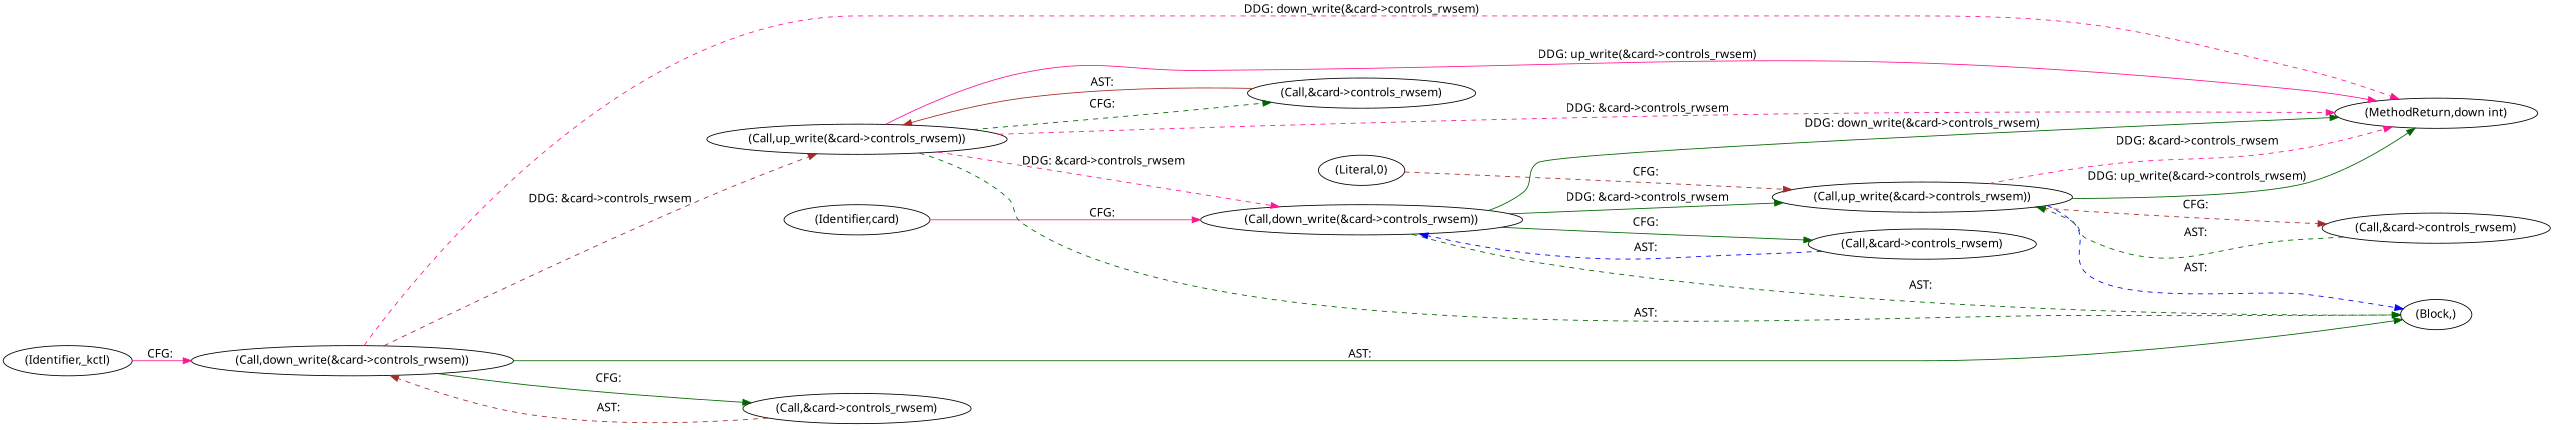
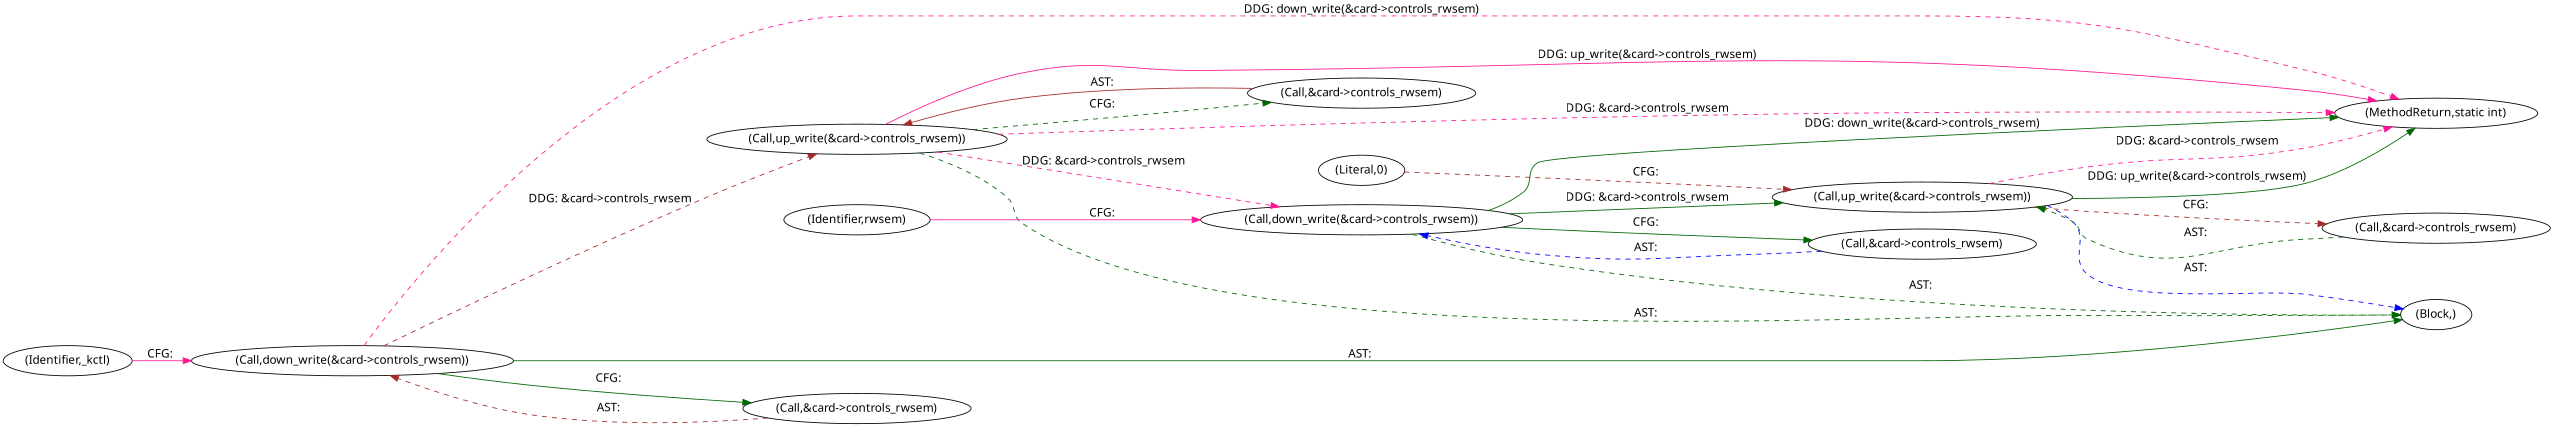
(2436, 113) -> (2436, 113)
(857, 220) -> (857, 220)
